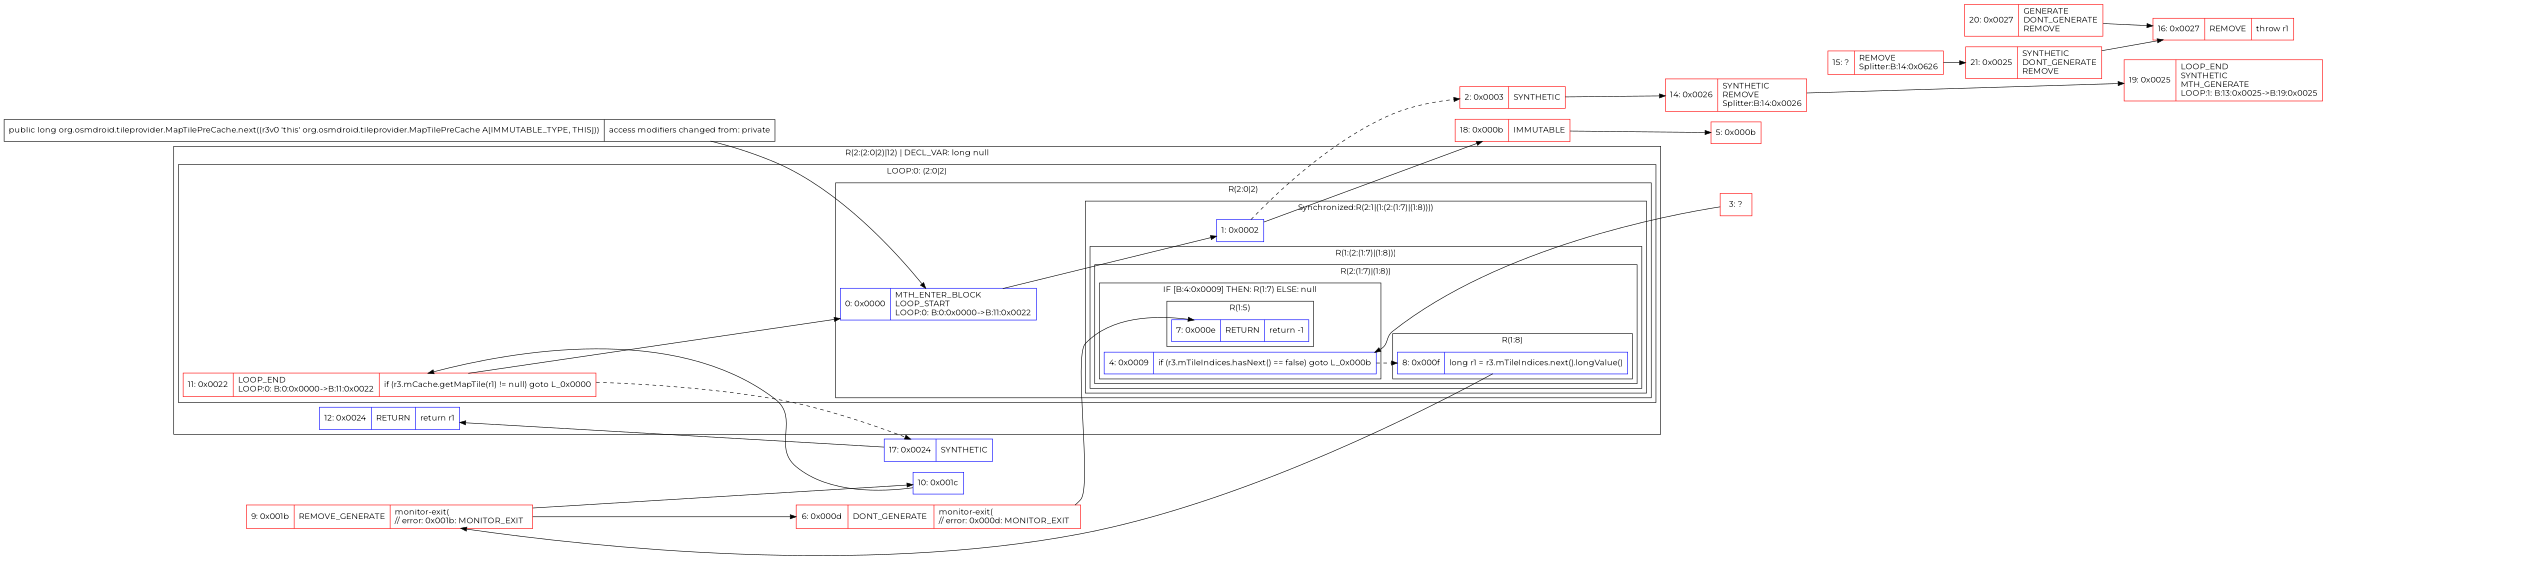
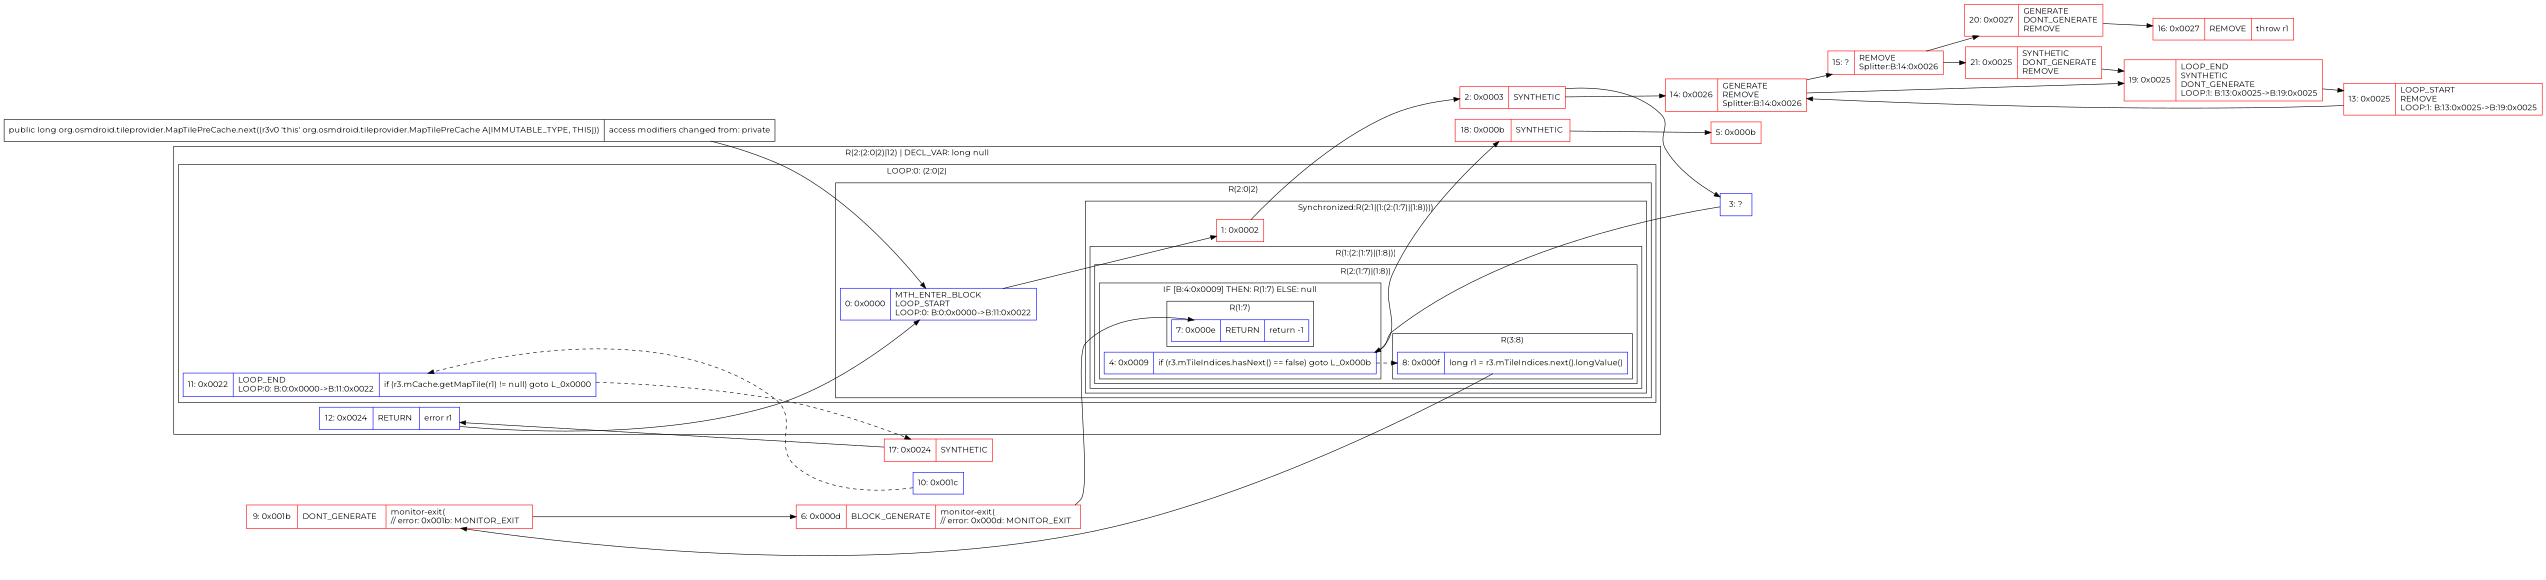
none -> (1950, 44)
(2130, 46) -> (2110, 70)
(1899, 67) -> (1899, 67)
none -> (1817, 78)
(2215, 85) -> (2218, 85)
(1746, 86) -> (1745, 86)
none -> (2443, 99)
none -> (1662, 115)
(1539, 130) -> (1539, 130)
(1342, 142) -> (1342, 142)
(1360, 187) -> (1412, 239)
(1736, 205) -> (1736, 205)
(1240, 231) -> (1240, 231)
(1240, 308) -> (1240, 308)
(1513, 340) -> (1513, 340)
(651, 346) -> (699, 421)
(705, 365) -> (705, 365)
(390, 385) -> (390, 385)
(438, 418) -> (438, 418)
(938, 450) -> (938, 450)
(720, 497) -> none
(342, 516) -> (340, 516)
(890, 516) -> (891, 516)
